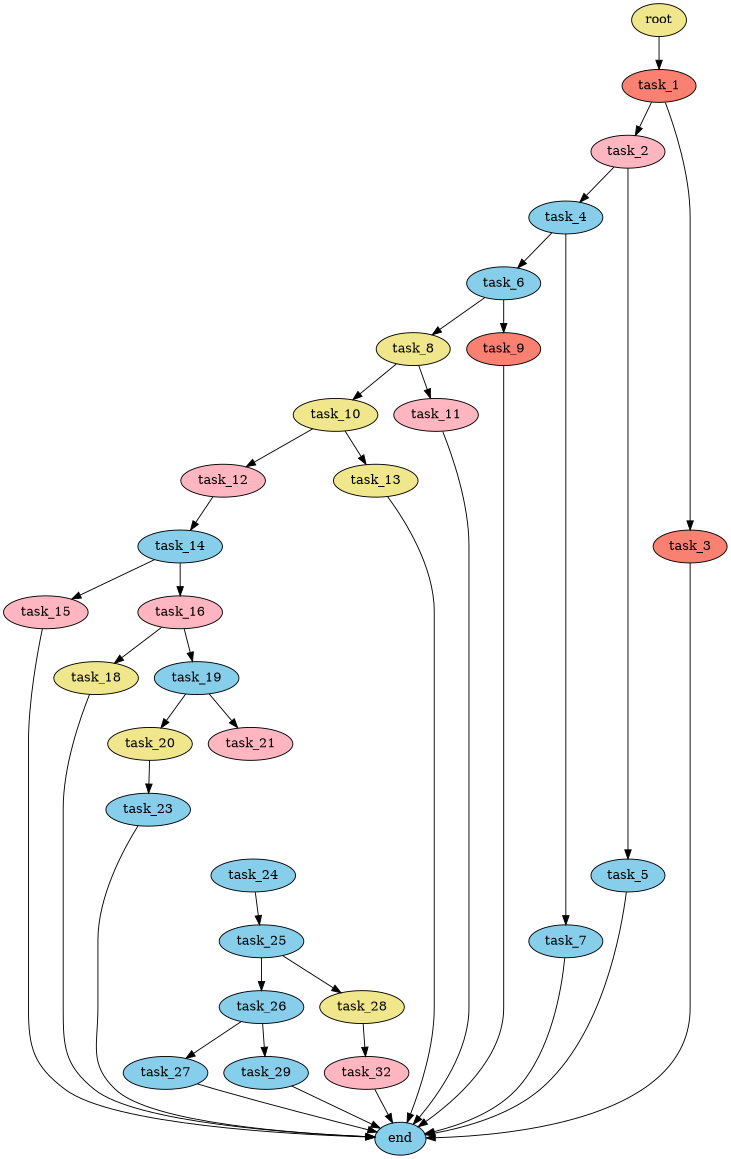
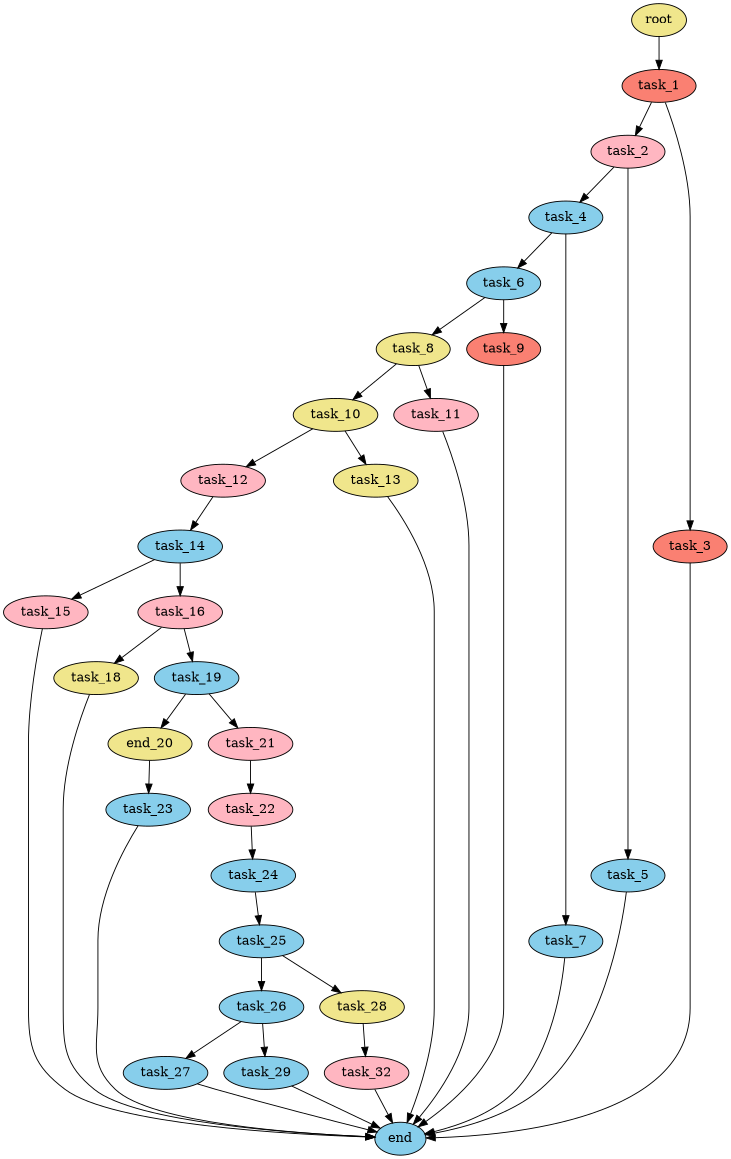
(150, 744) -> (150, 744)
none -> (251, 810)
